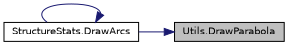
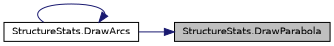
(229, 32) -> (252, 32)
